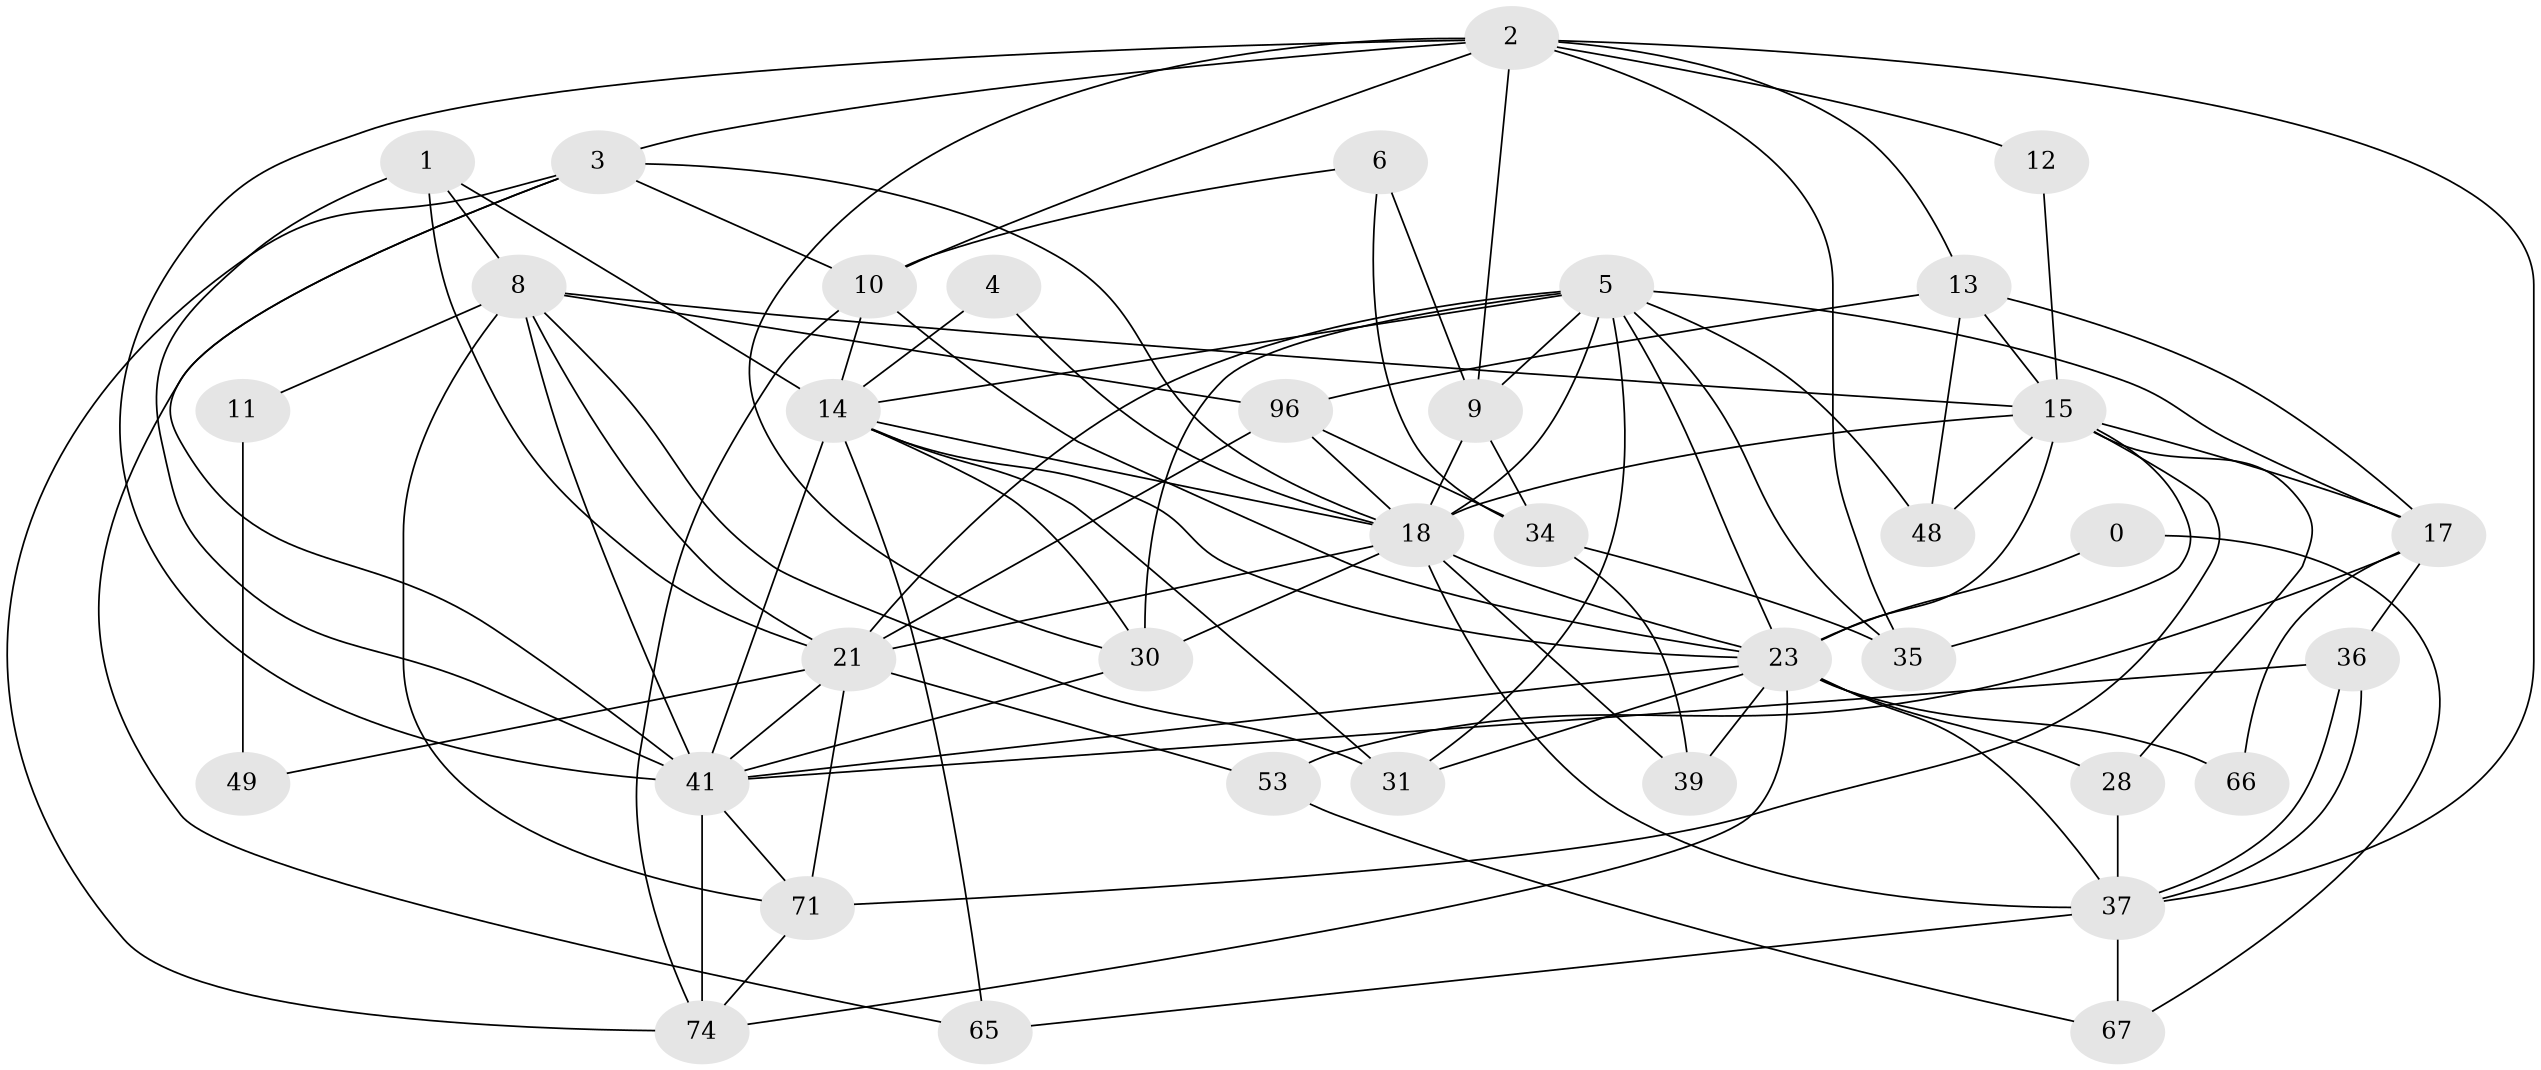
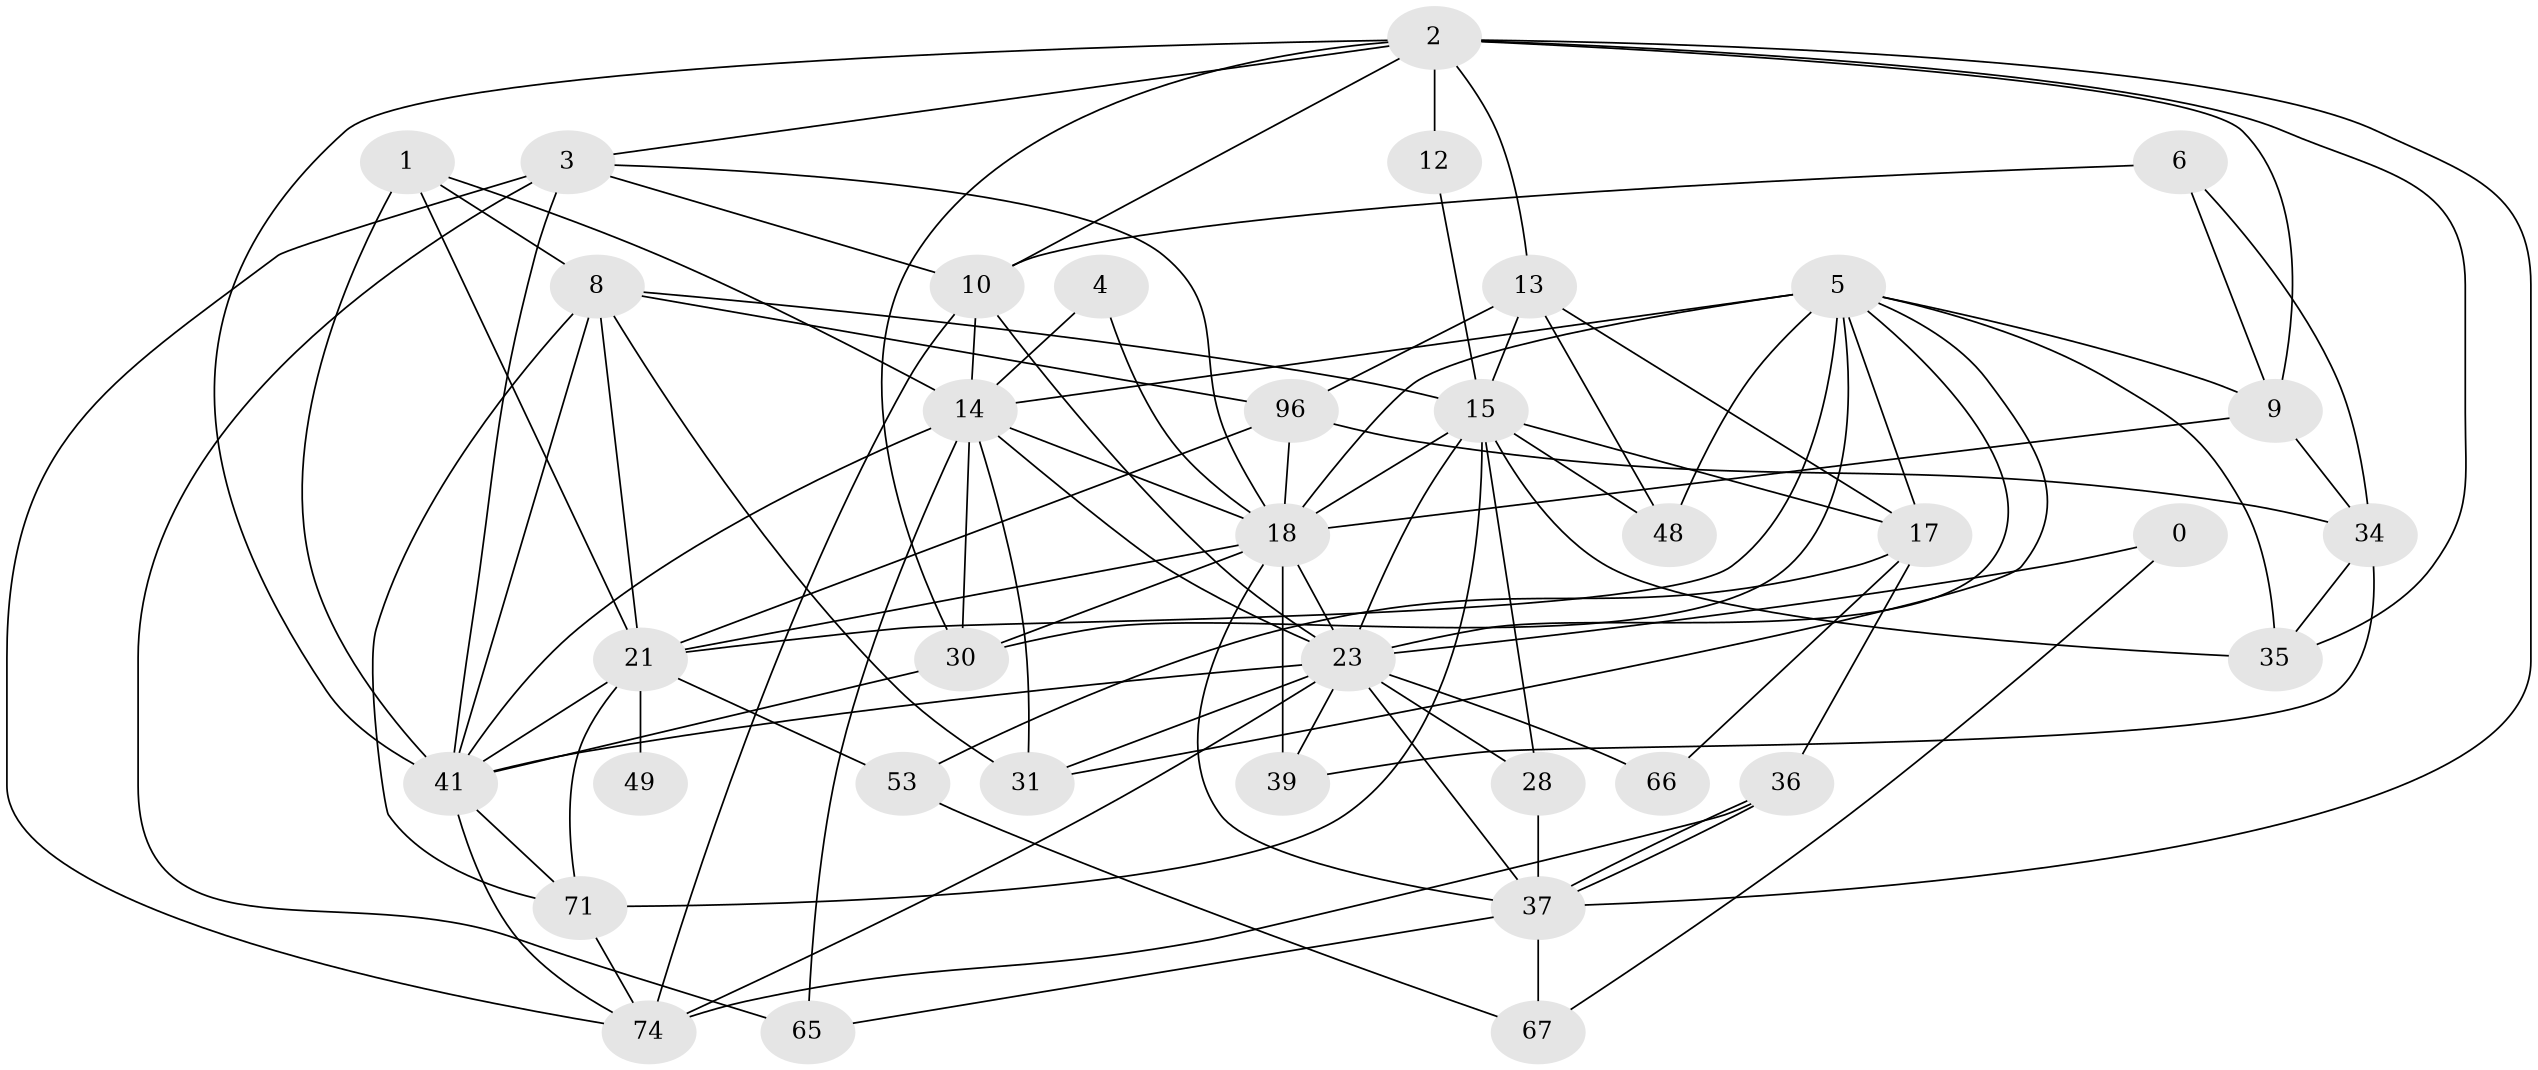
(243, 411) -> none
(1800, 703) -> (1225, 936)
